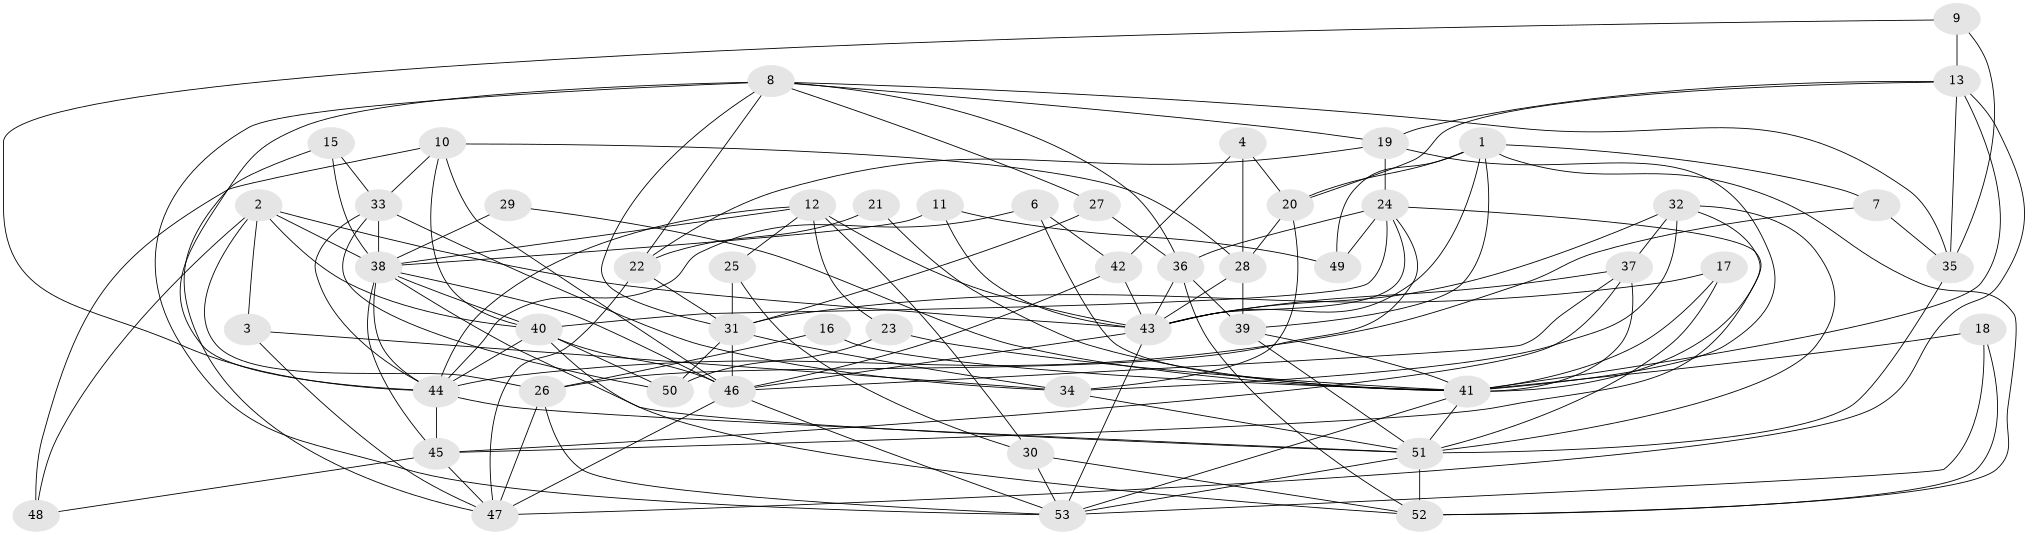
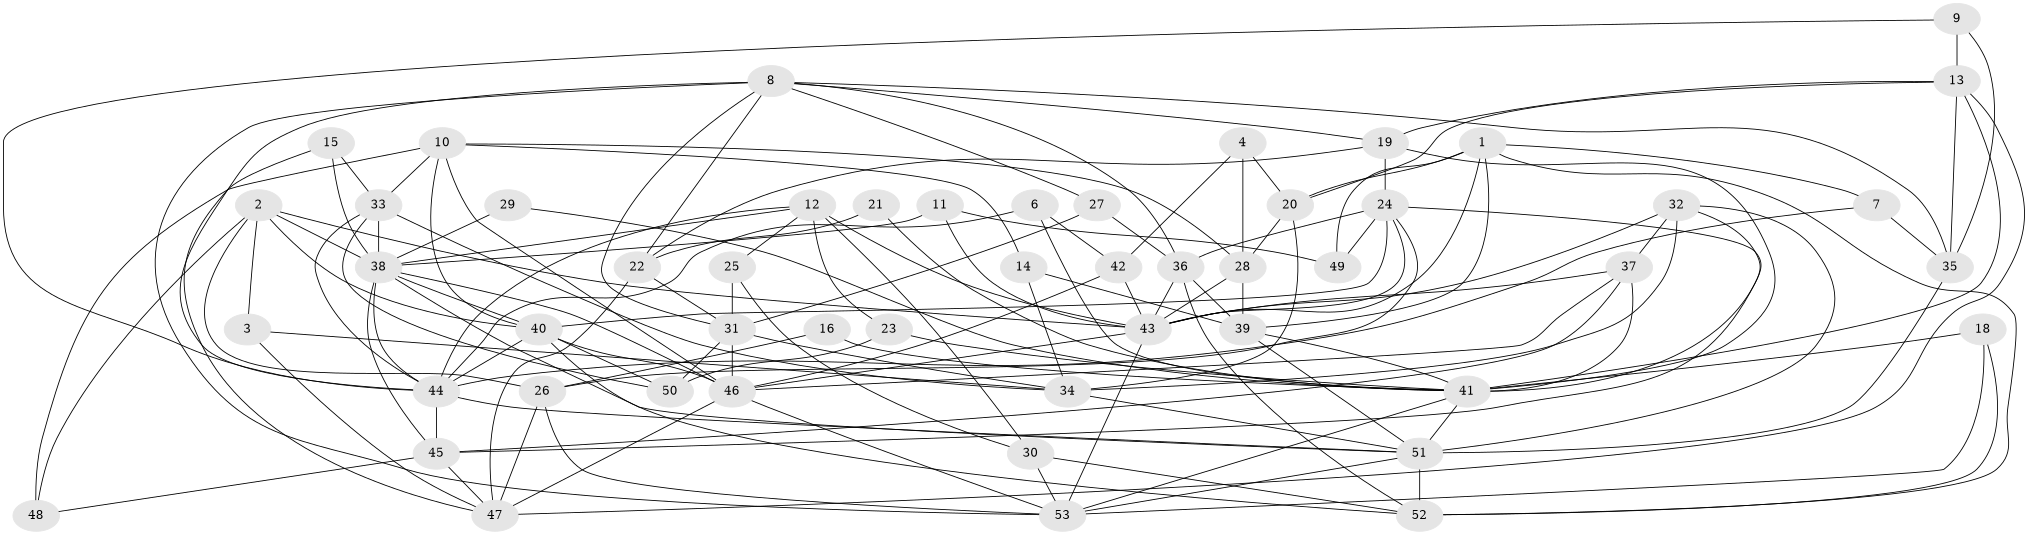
none -> (1024, 267)
(1724, 267) -> none
